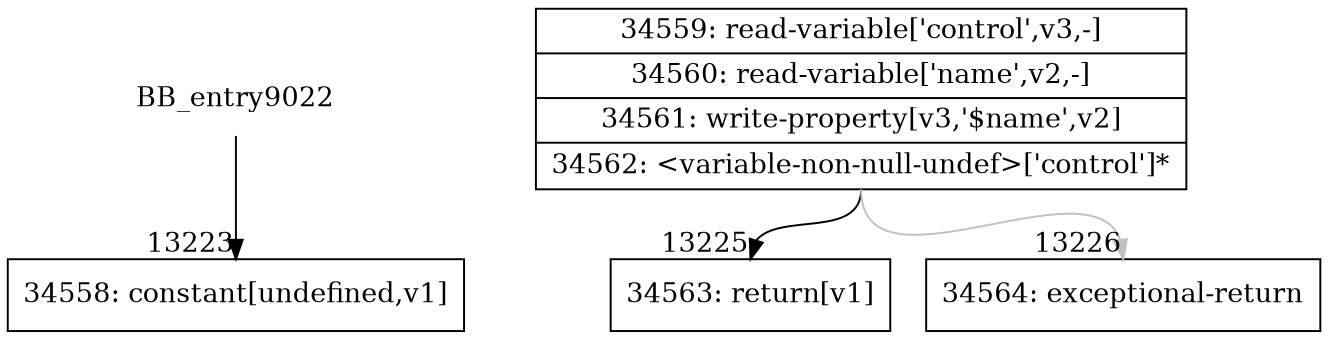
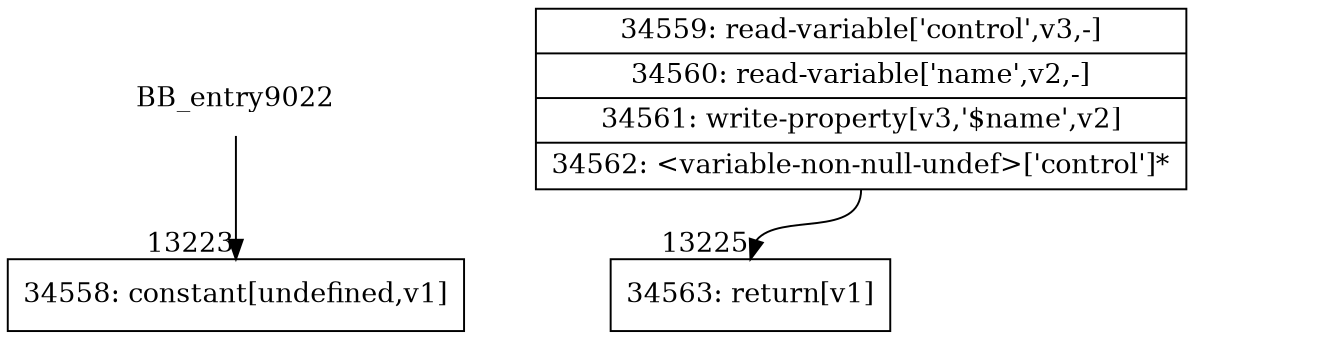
(1123, 295) -> none
